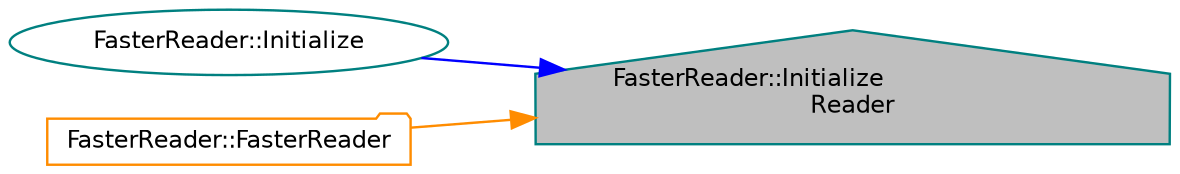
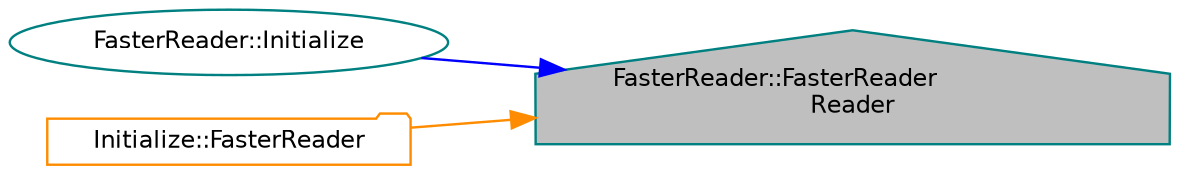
(853, 93) -> (853, 93)
(229, 142) -> (229, 142)
